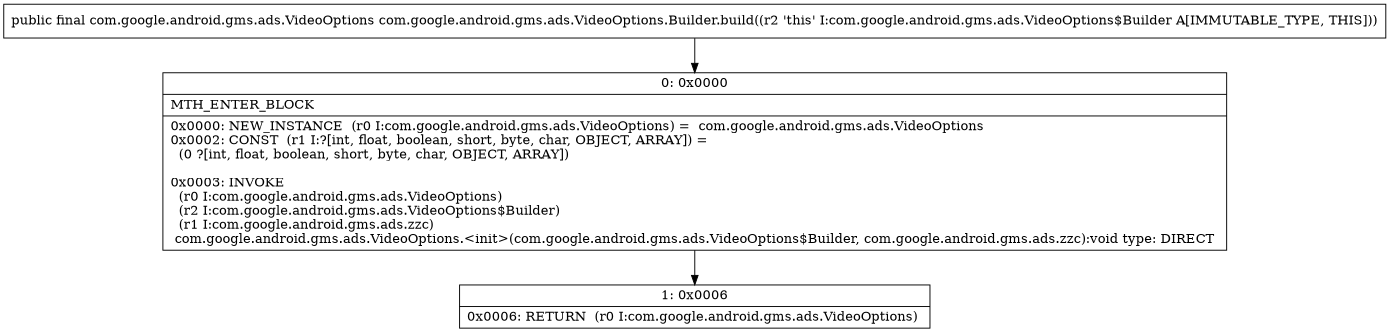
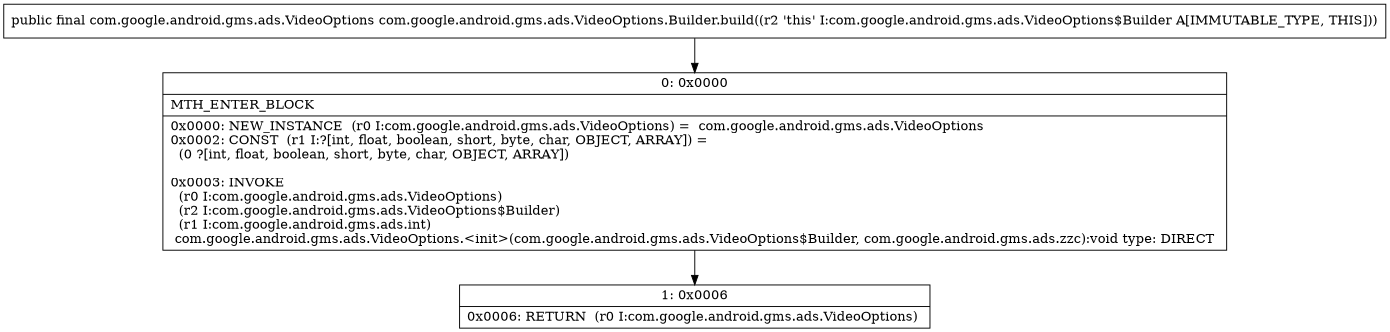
(302, 225) -> (301, 225)
